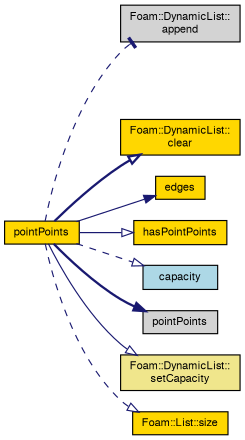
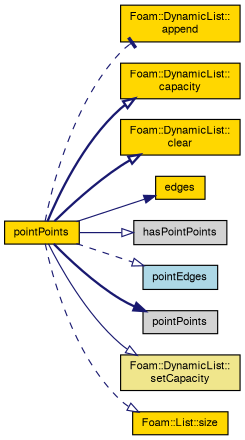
(180, 24) -> (180, 24)
none -> (180, 81)
(180, 233) -> (180, 233)
(180, 277) -> (180, 277)
